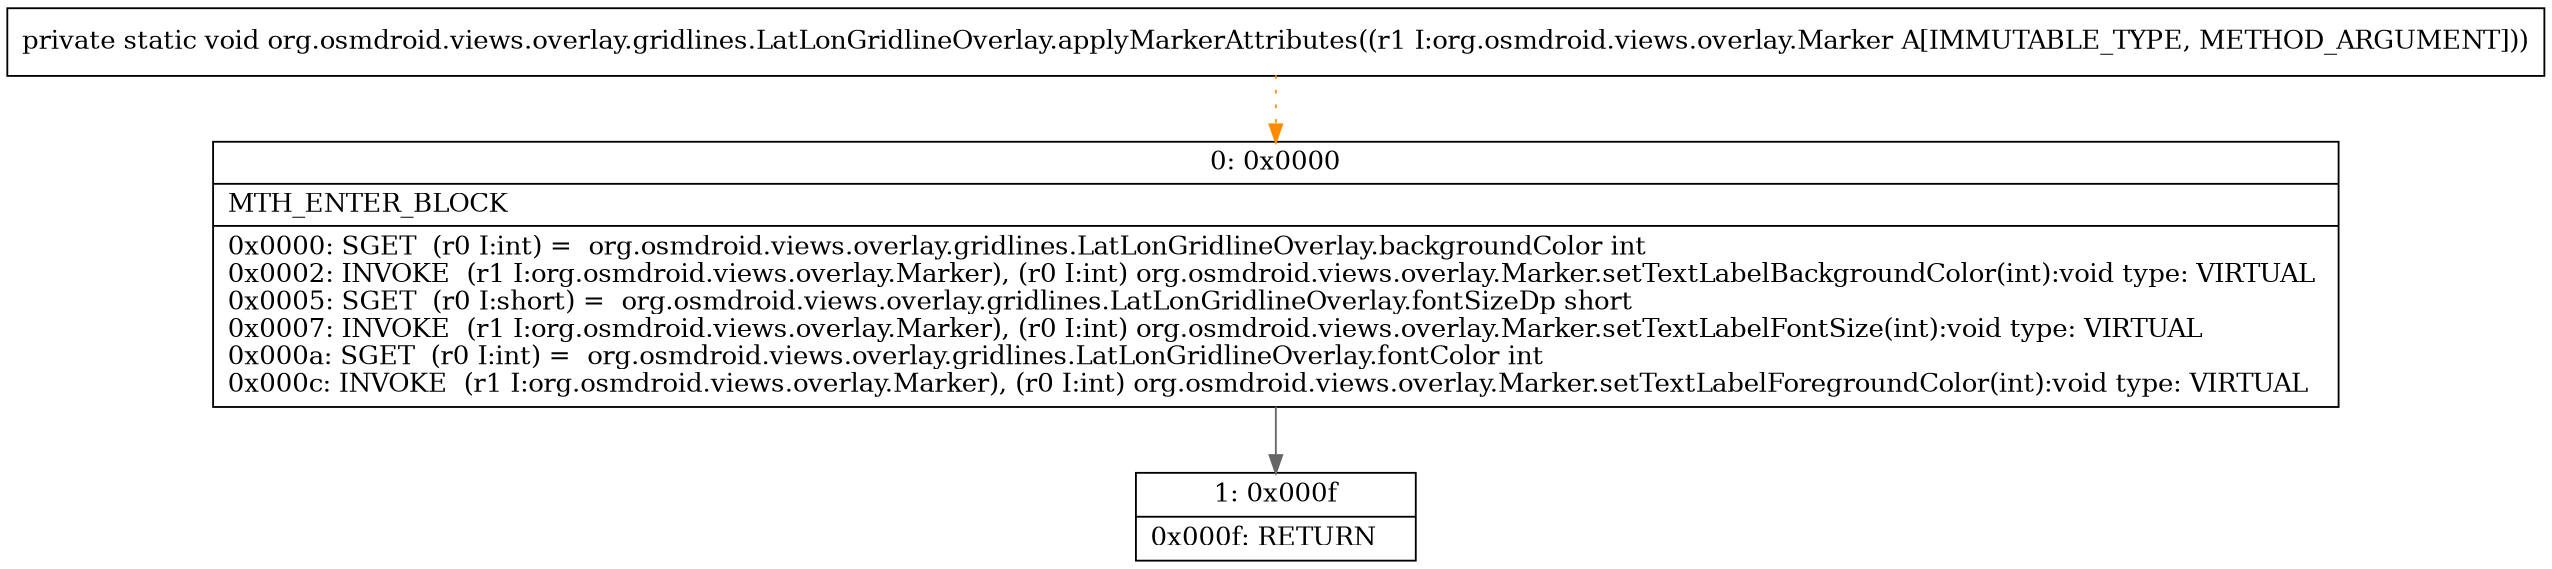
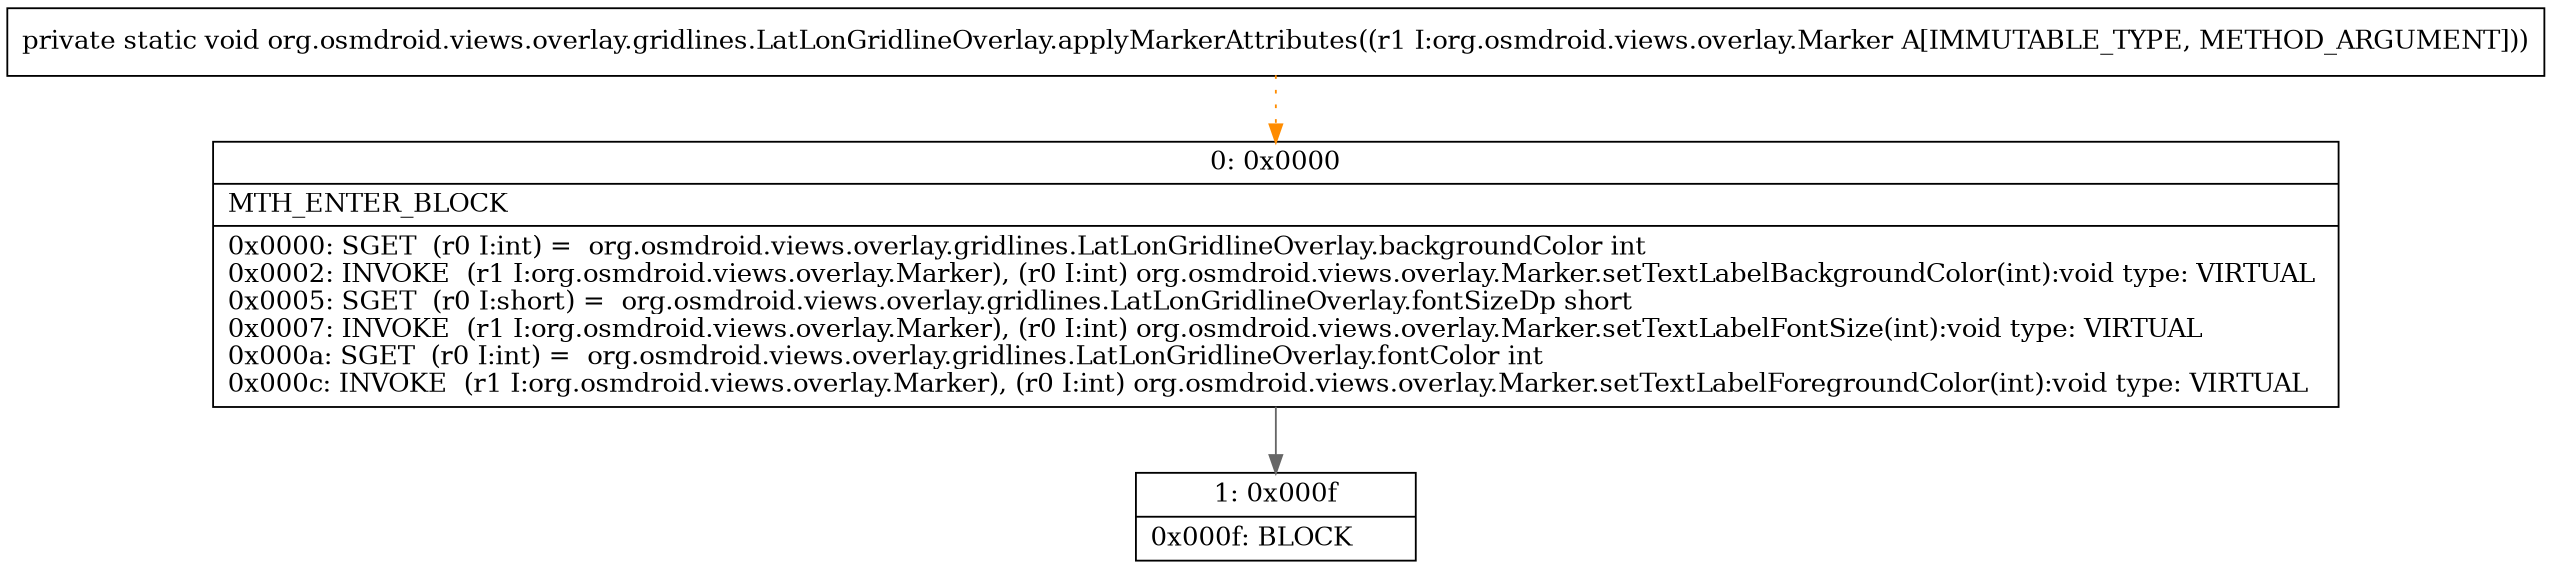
(1276, 538) -> (1264, 538)
